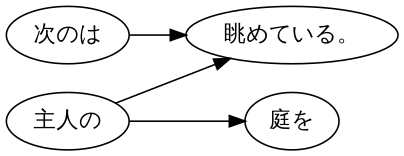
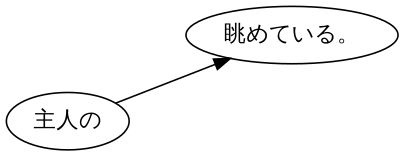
(68, 35) -> none
(292, 121) -> none
